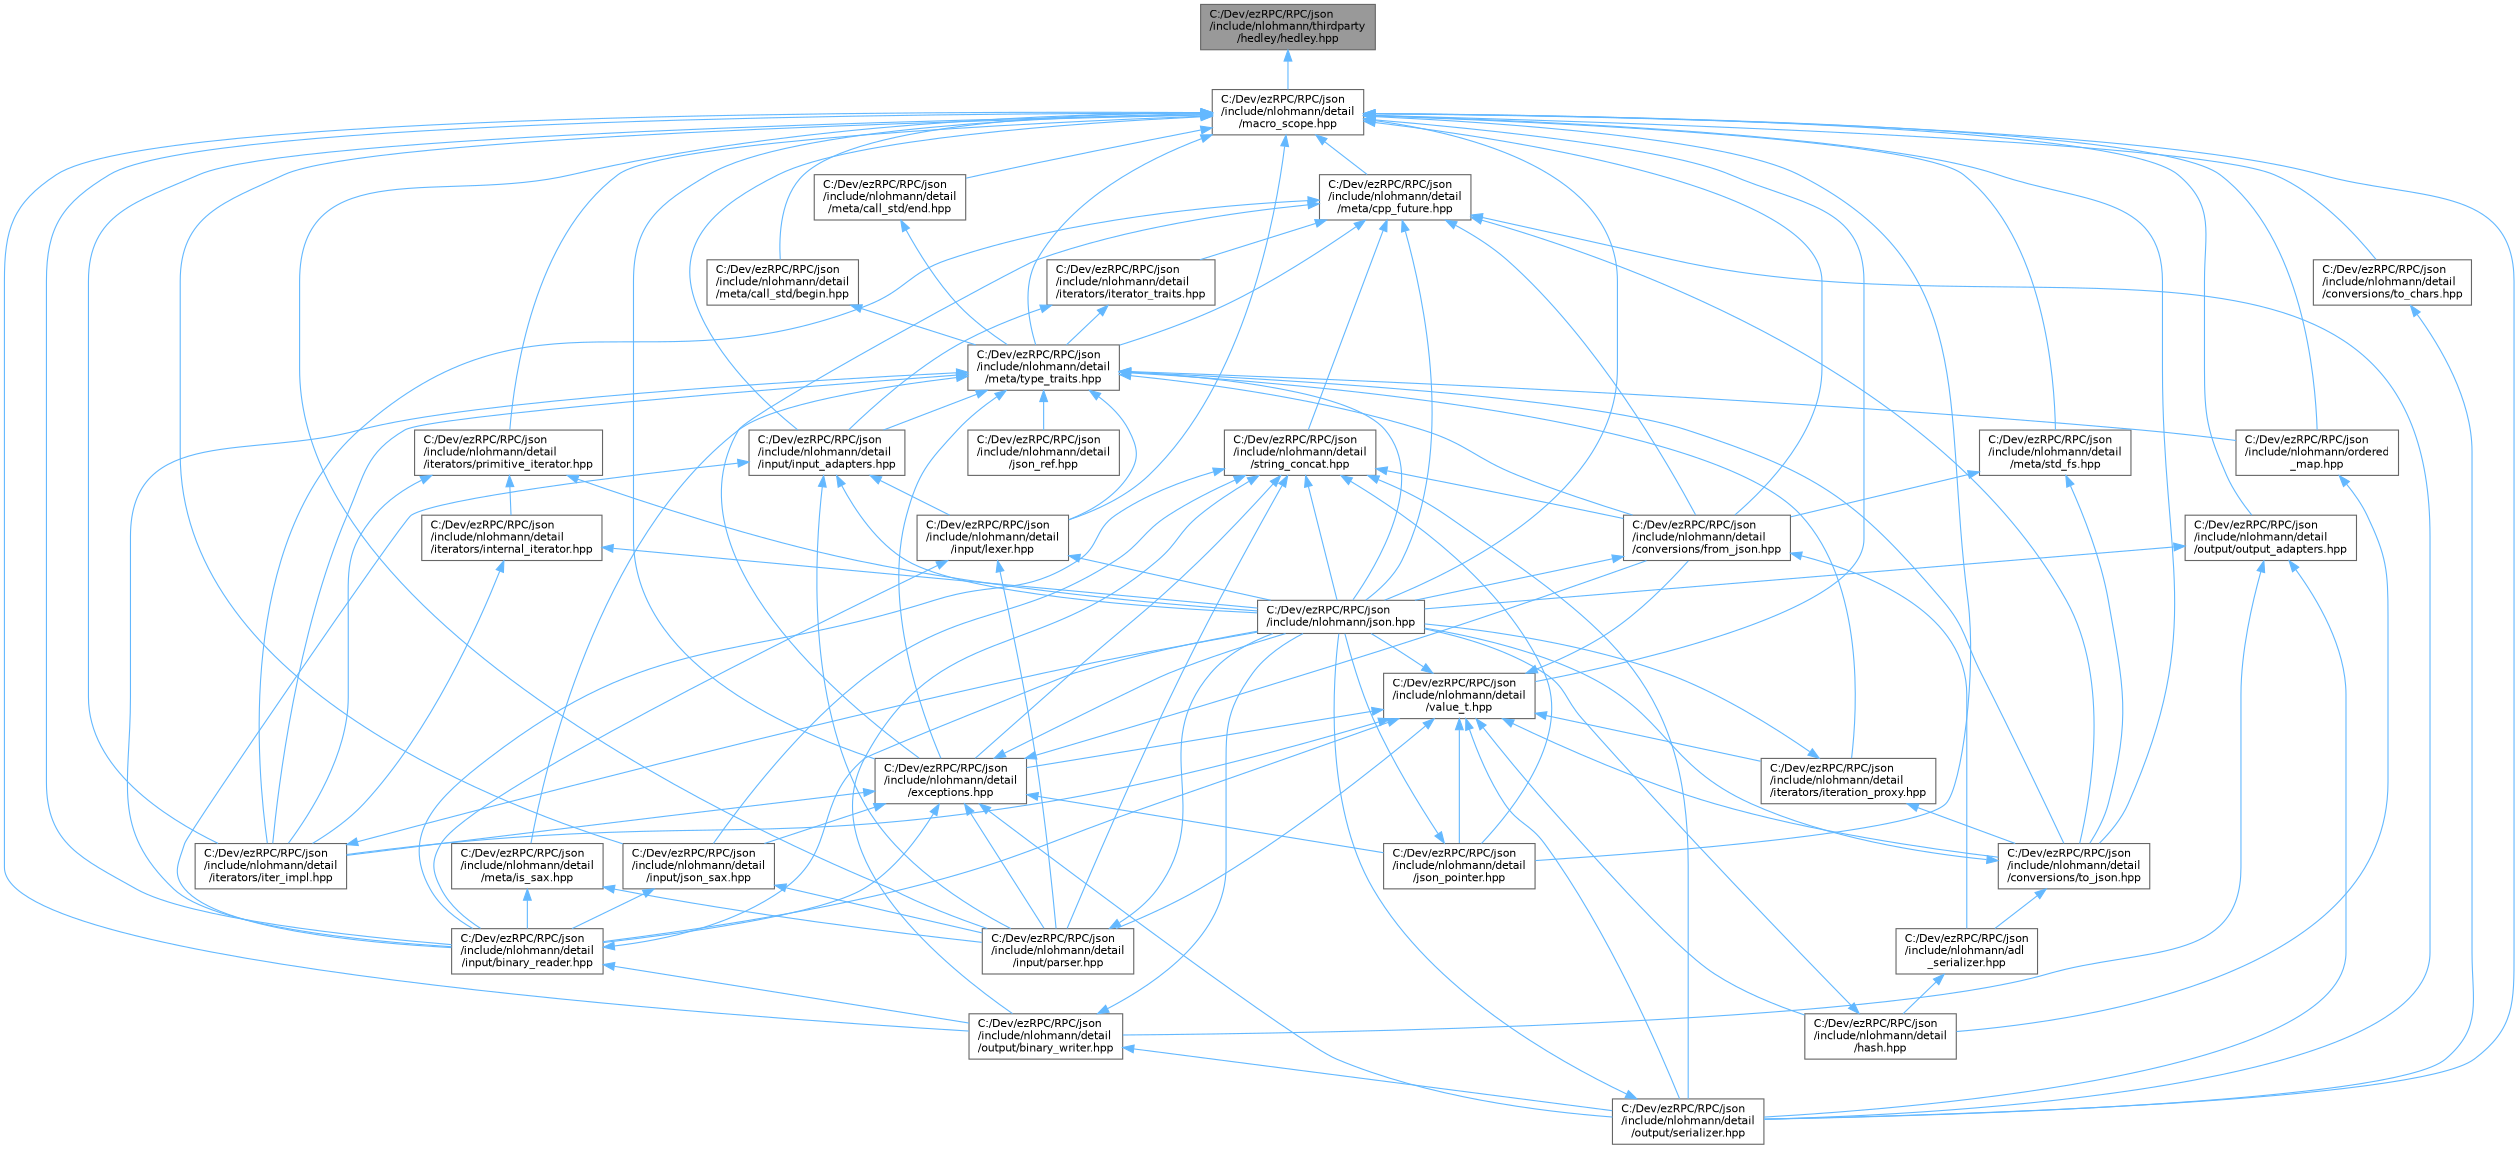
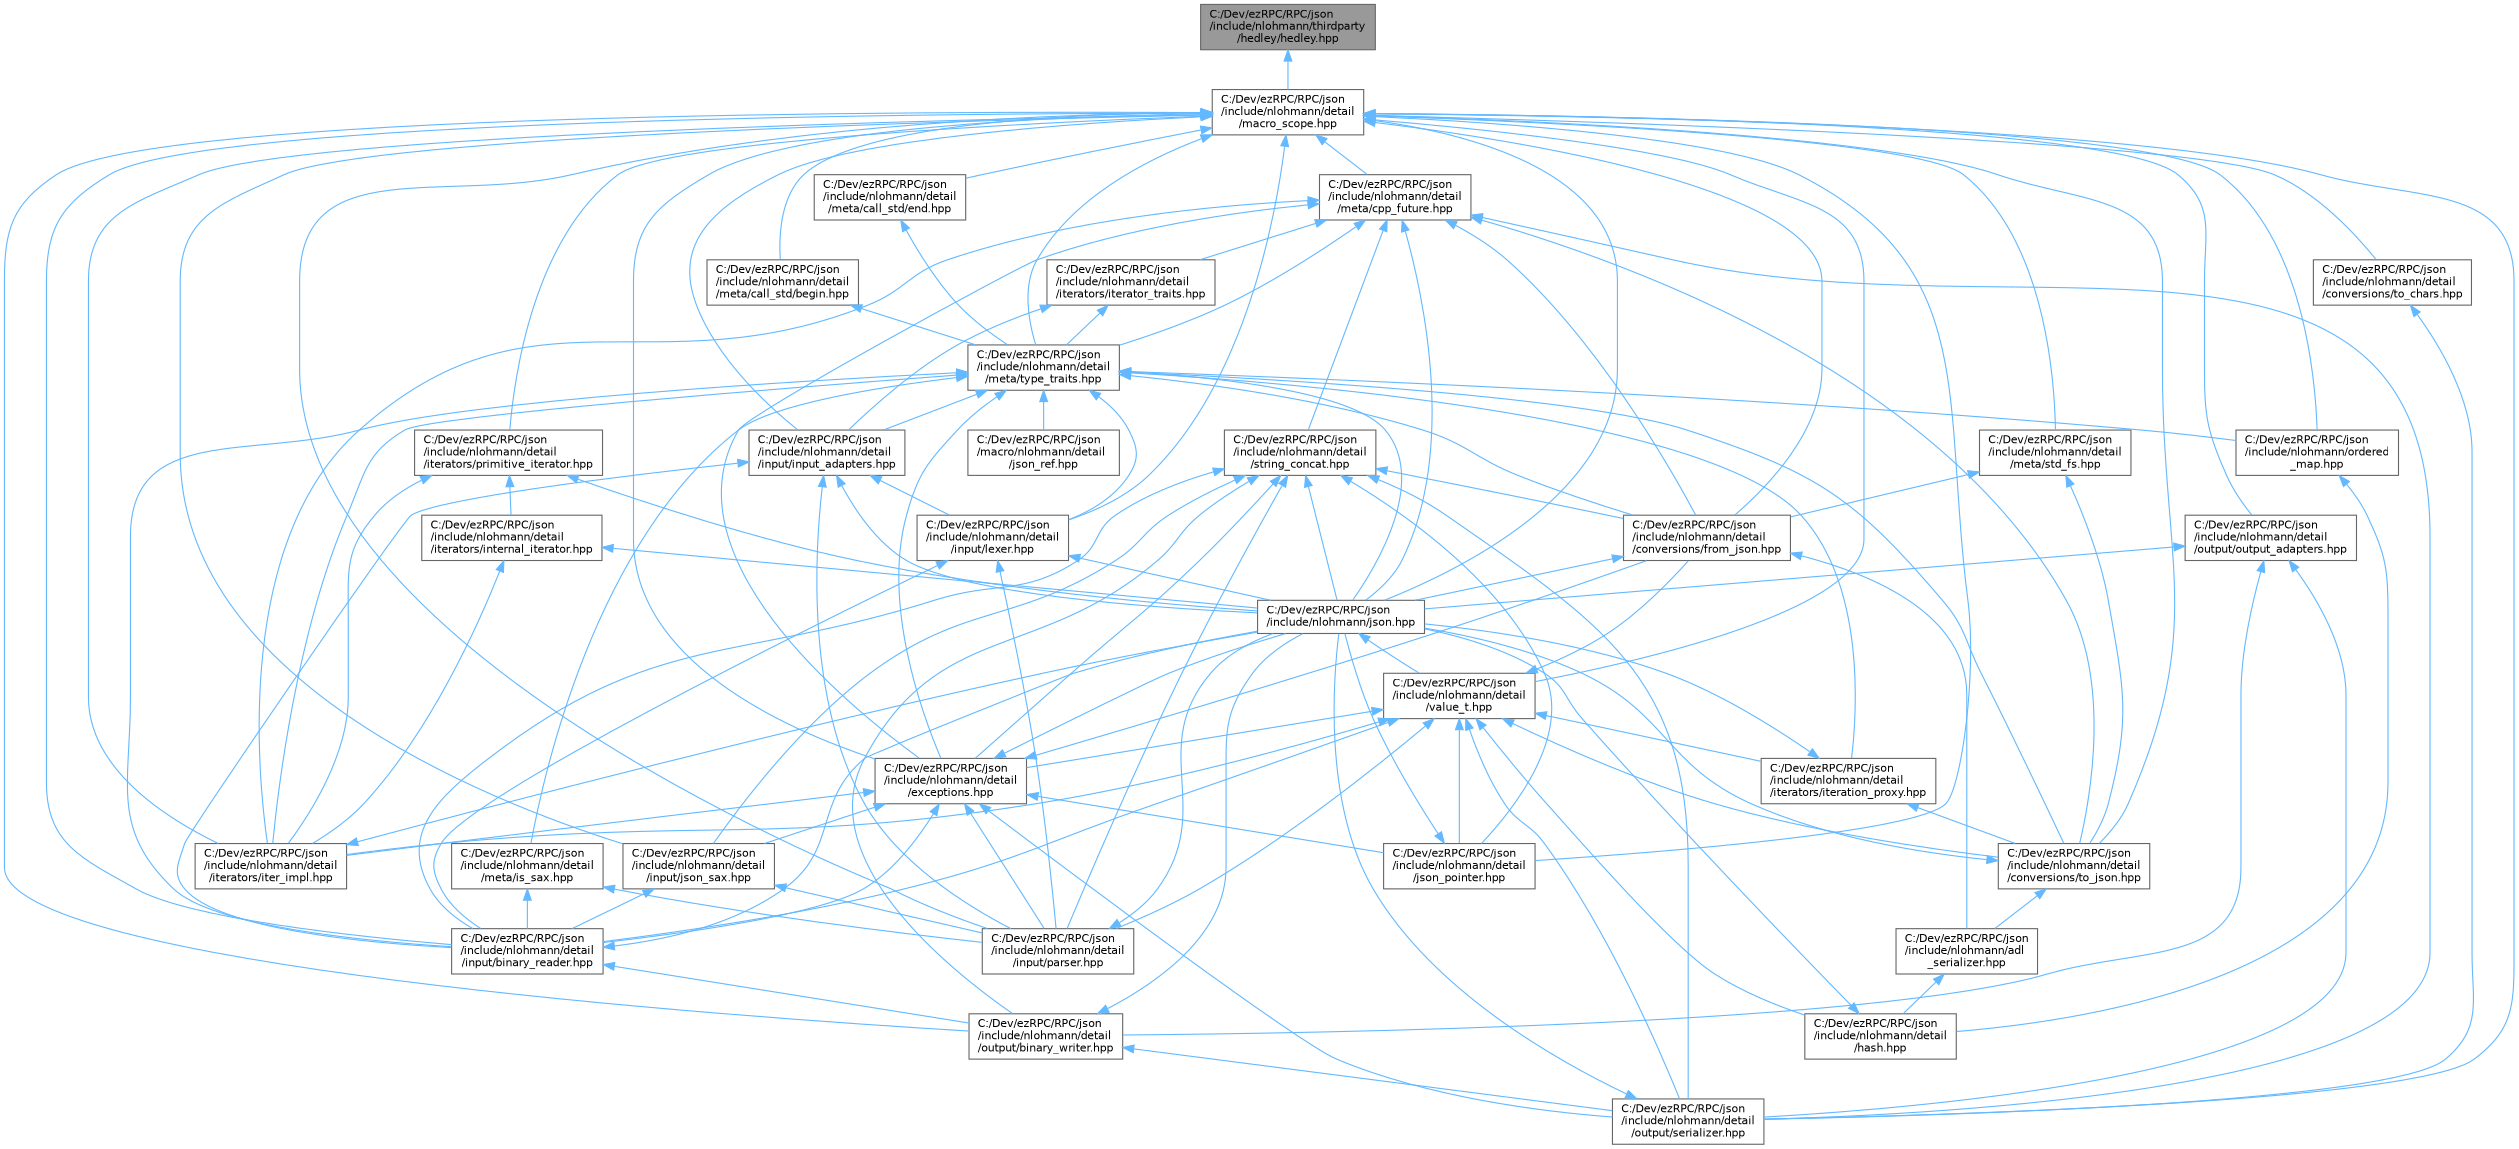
(1044, 453) -> (1044, 453)
(1400, 652) -> (1393, 657)
